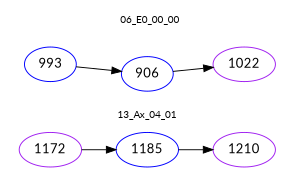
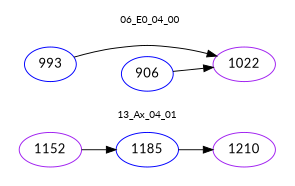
(150, 21) -> (150, 21)
(94, 69) -> (141, 46)
(50, 150) -> (50, 150)
